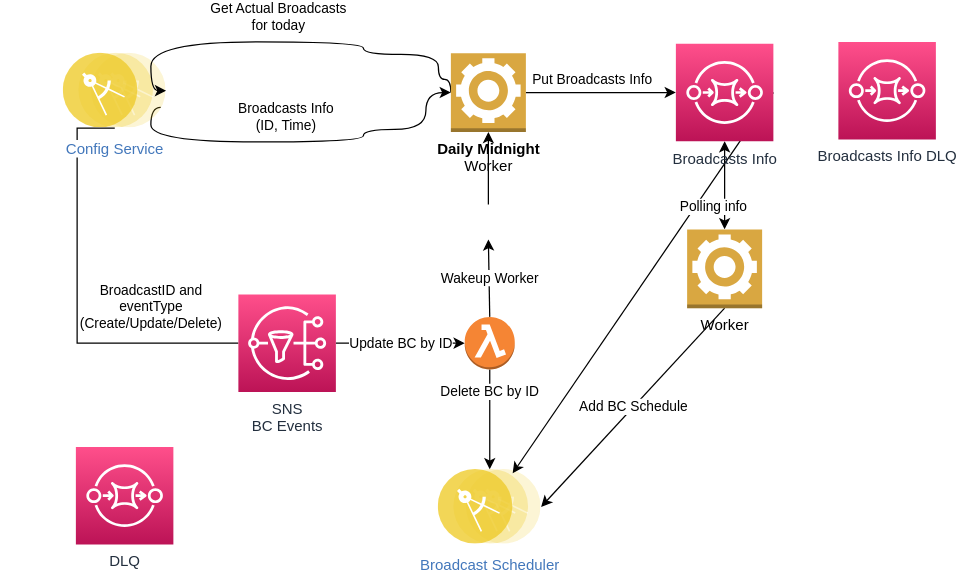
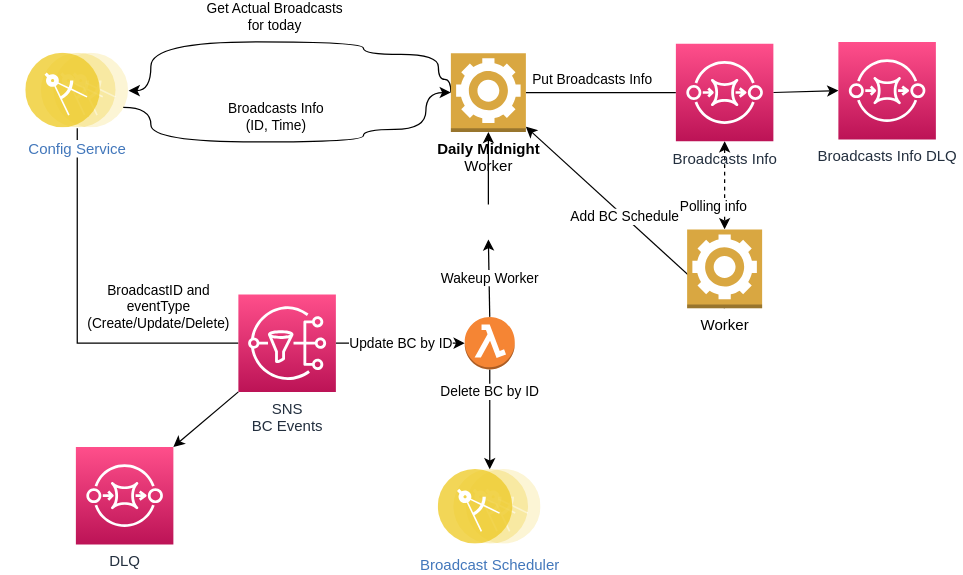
(115, 91) -> (77, 91)
(666, 93) -> (669, 93)
(724, 184) -> (724, 184)
(604, 340) -> (801, 92)
(635, 405) -> (610, 204)
none -> (209, 416)
